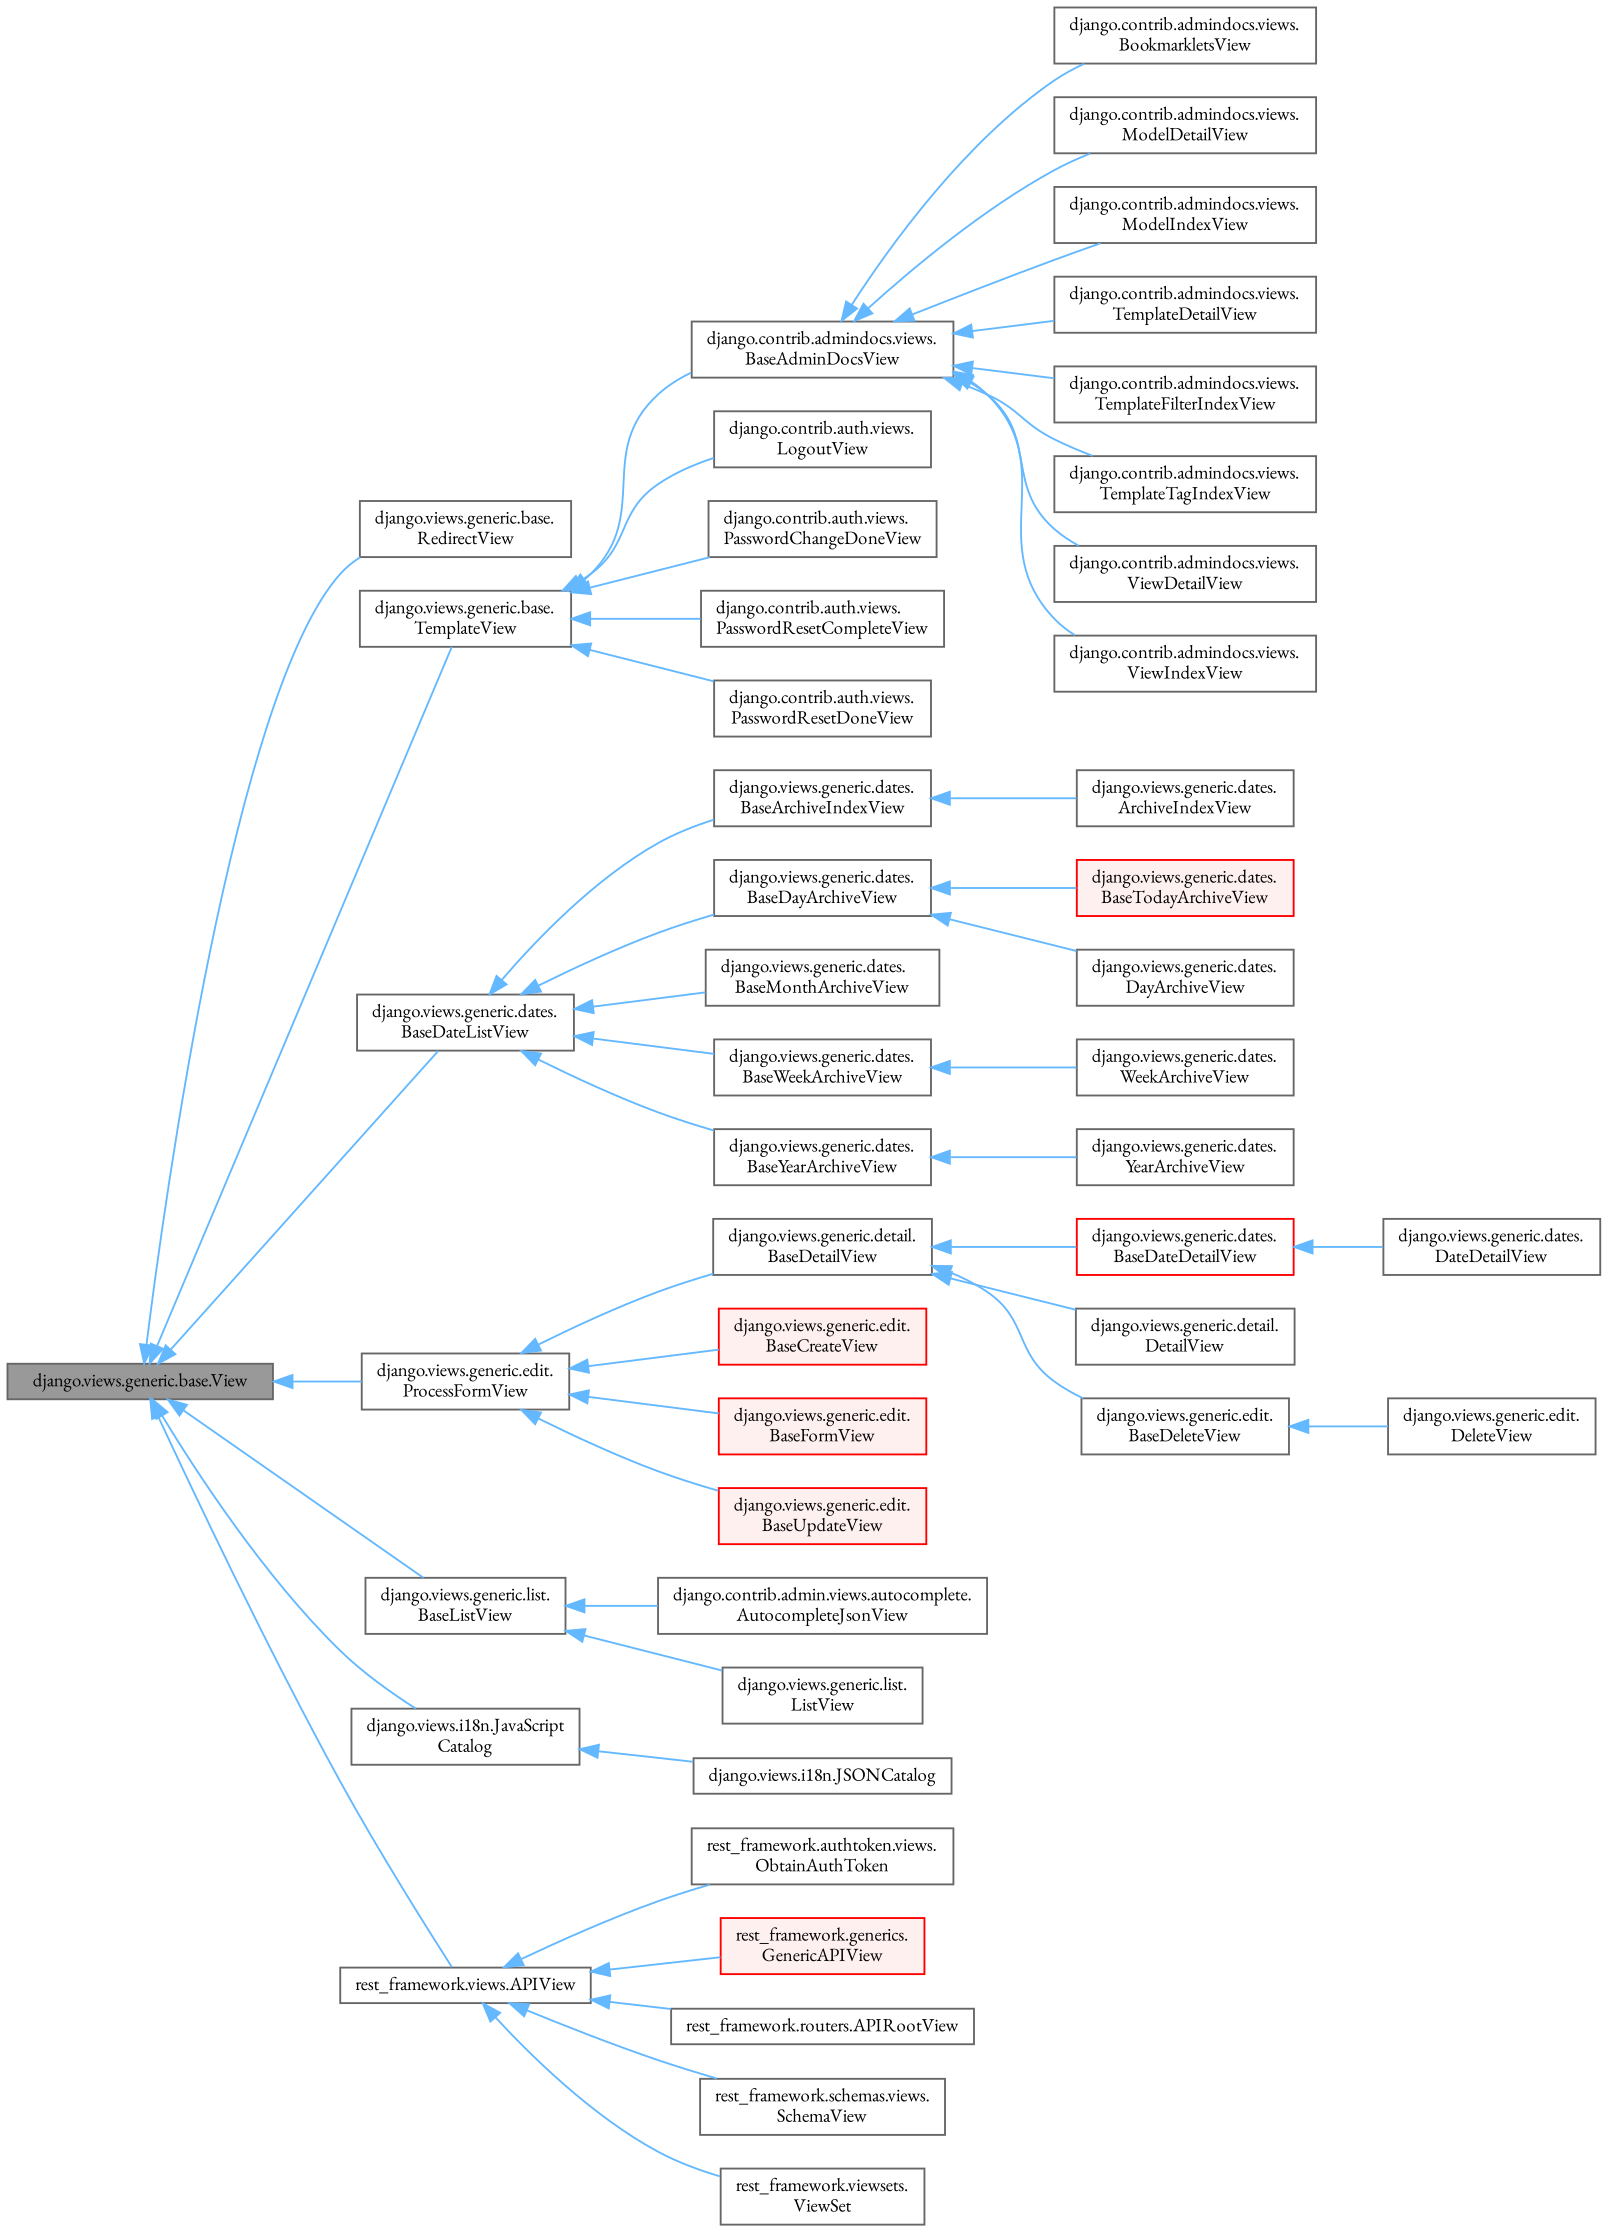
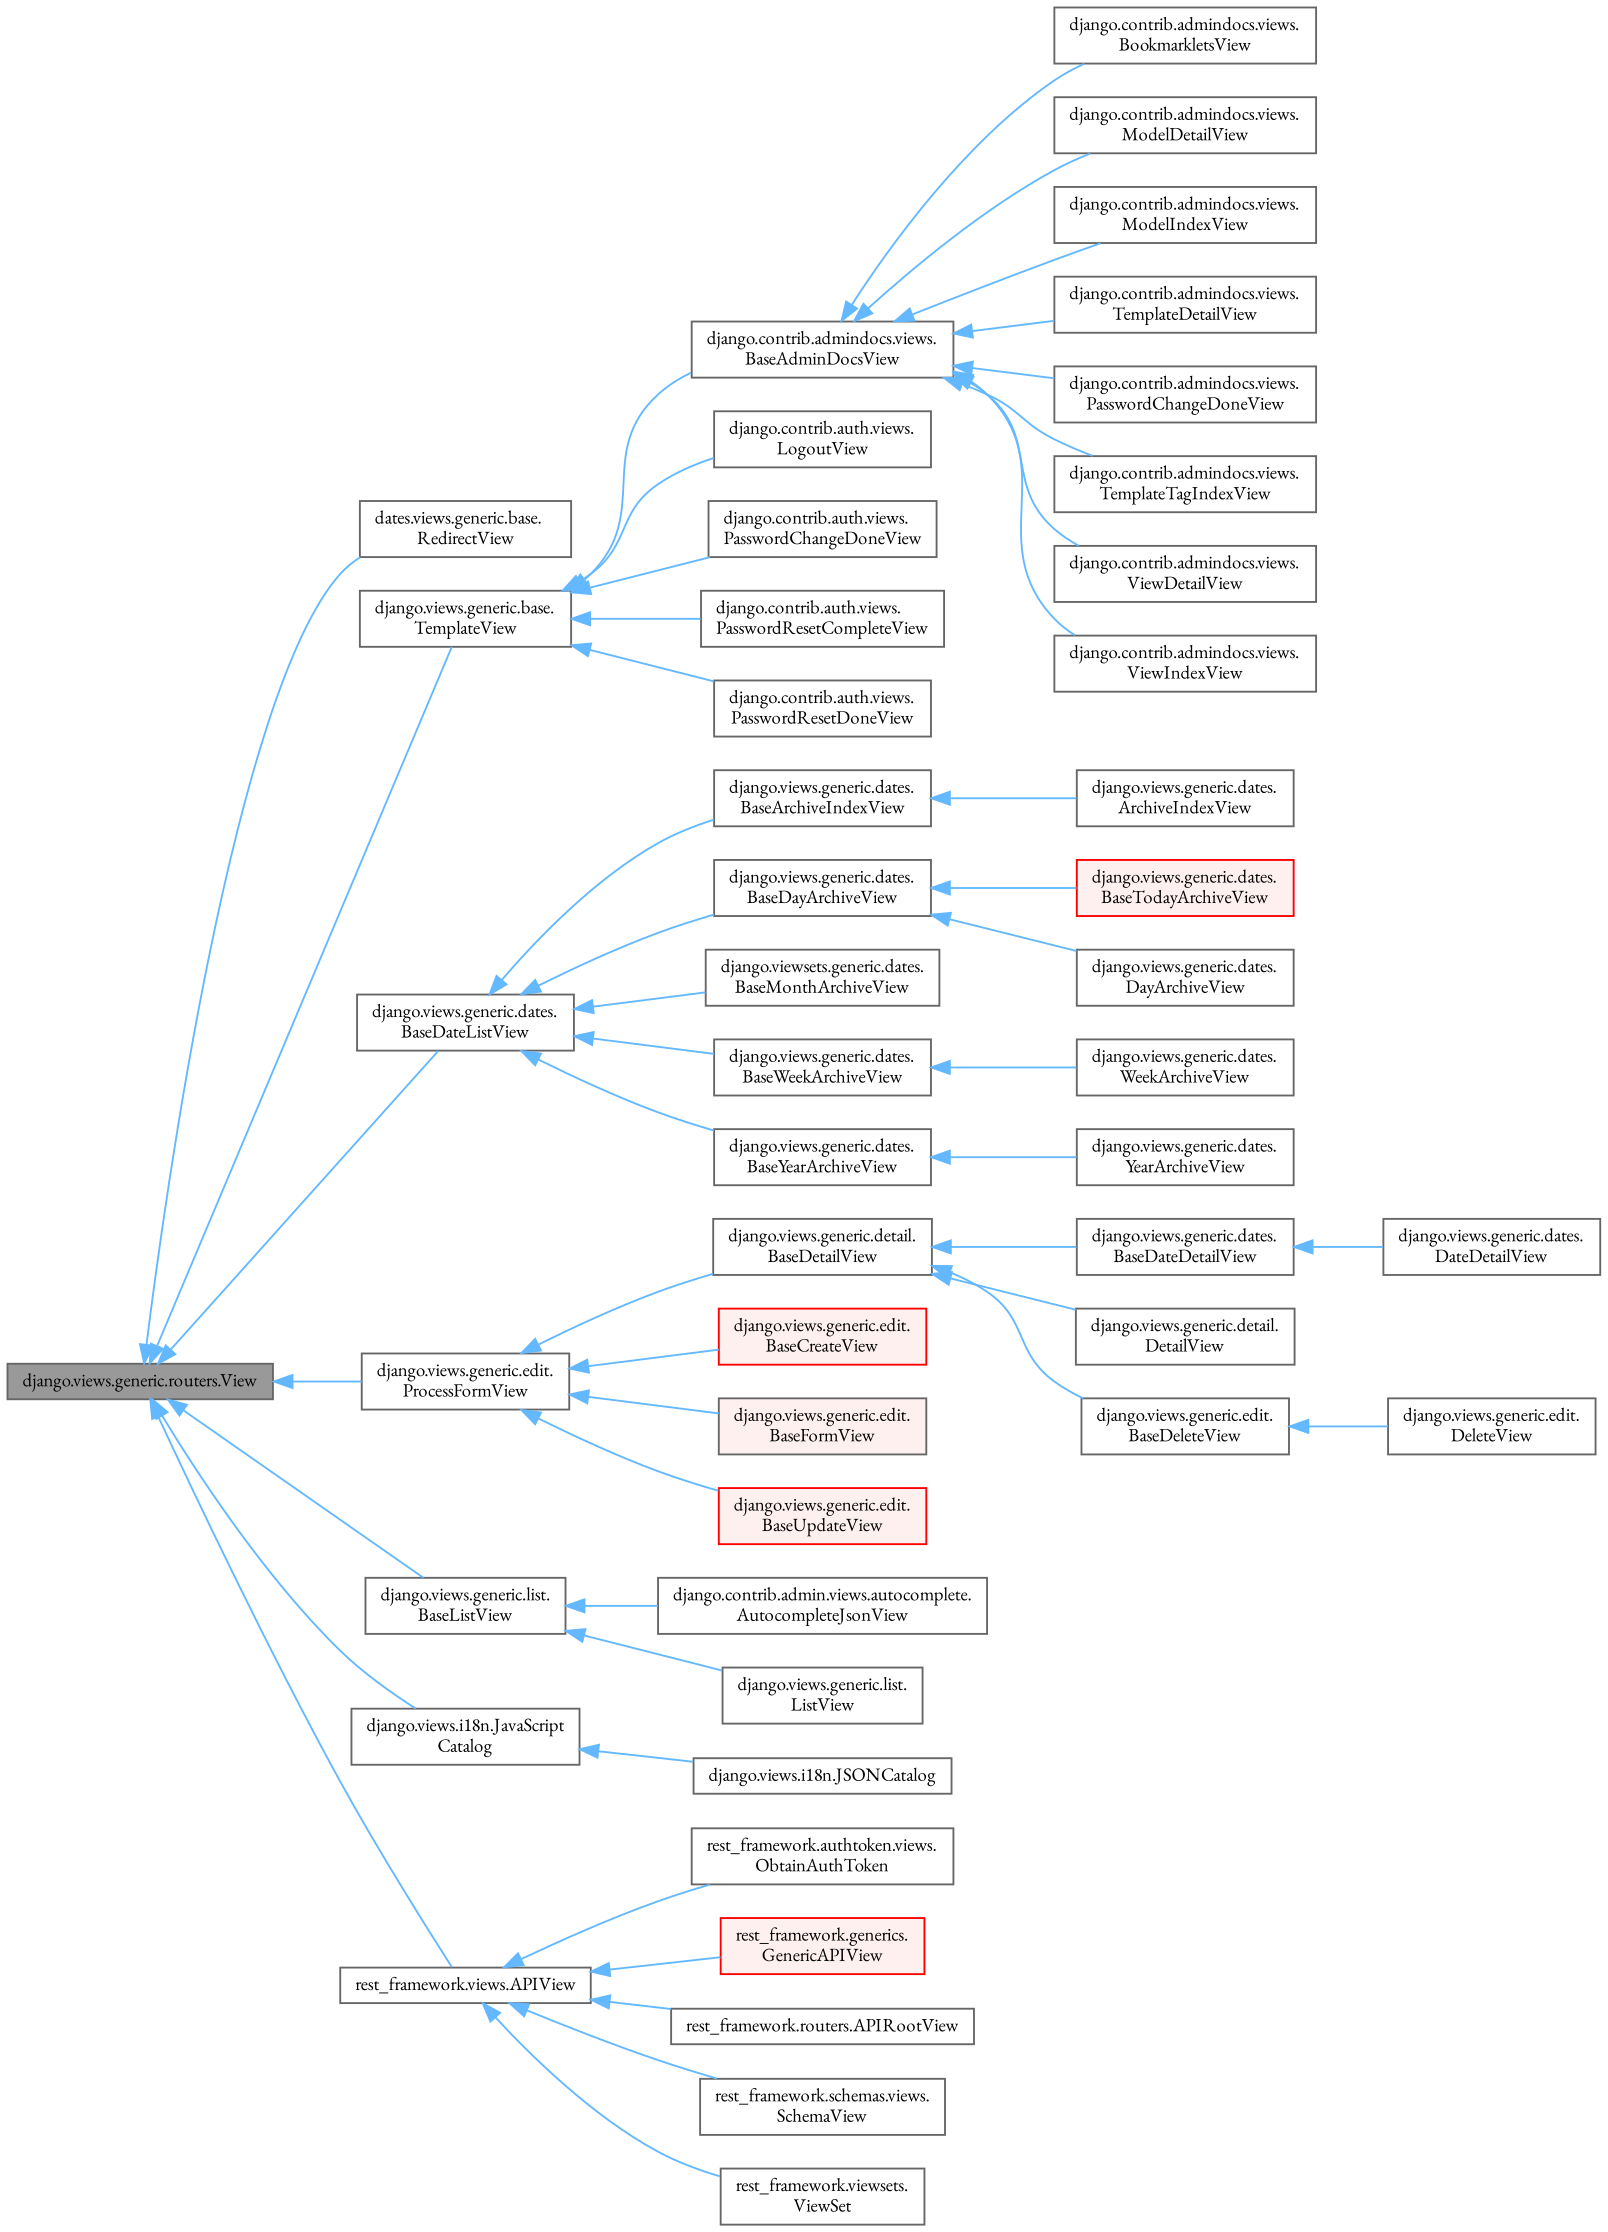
(1185, 394) -> (1185, 394)
(465, 529) -> (465, 529)
(823, 978) -> (823, 978)
(1185, 1247) -> (1185, 1247)
(140, 1382) -> (140, 1382)
(823, 1426) -> (823, 1426)
